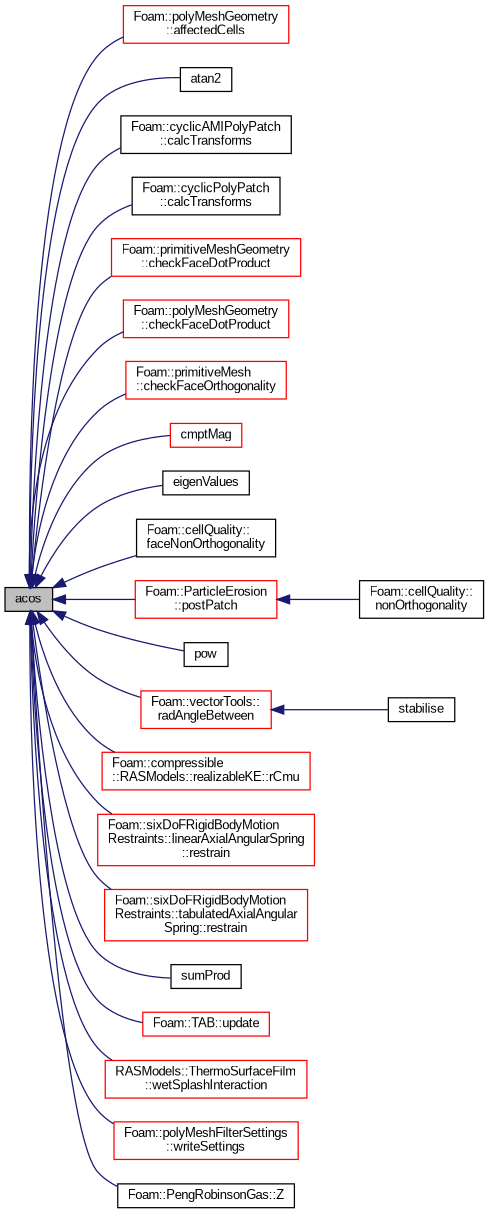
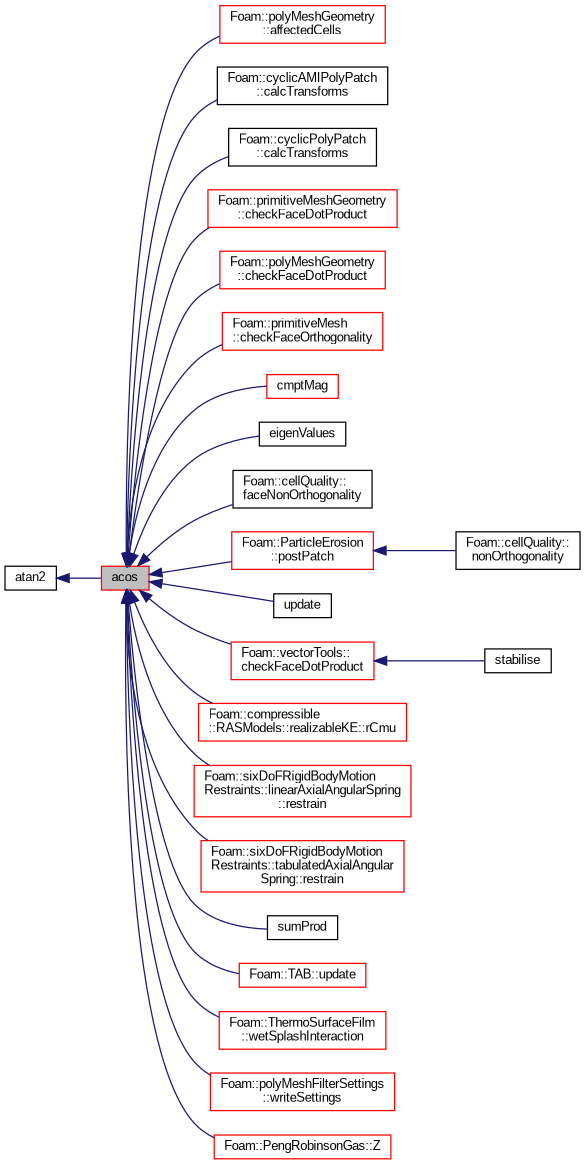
(61, 192) -> (85, 578)
(29, 599) -> (125, 578)
(206, 655) -> (303, 606)
(206, 710) -> (303, 661)
(206, 1079) -> (303, 1030)
(206, 1196) -> (303, 1147)
